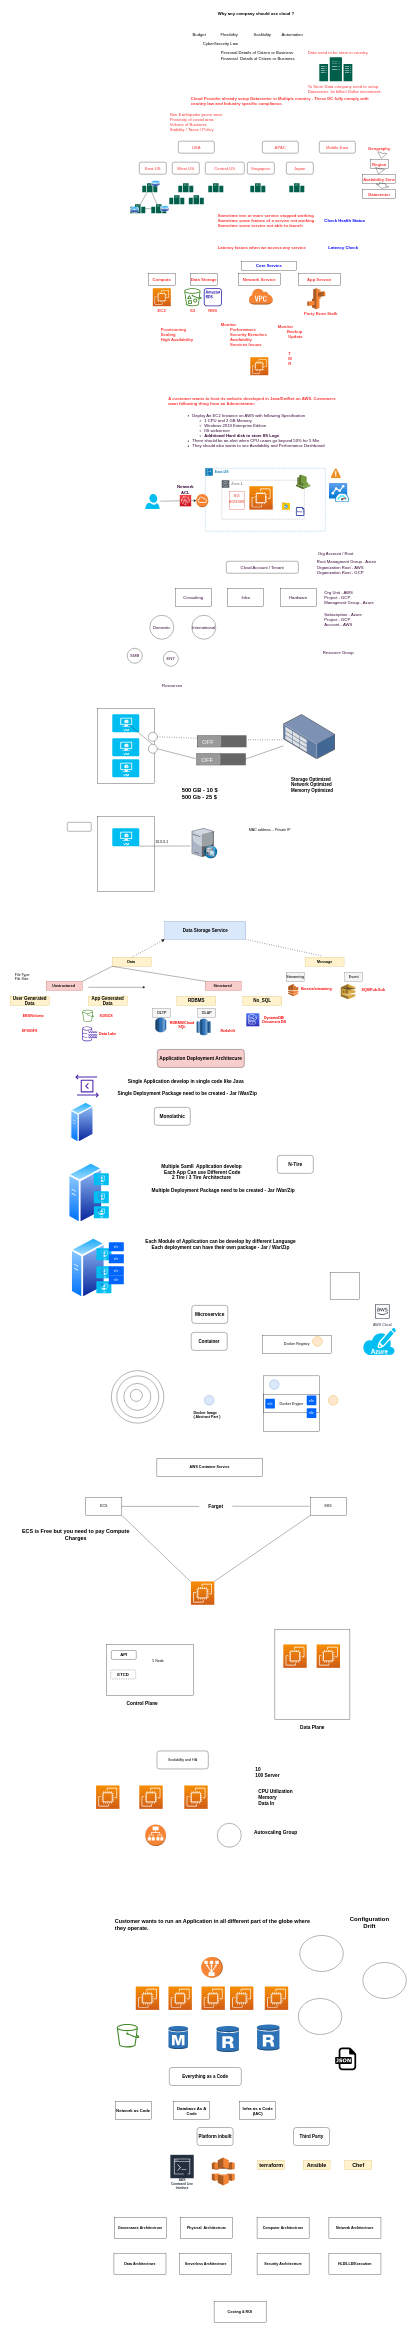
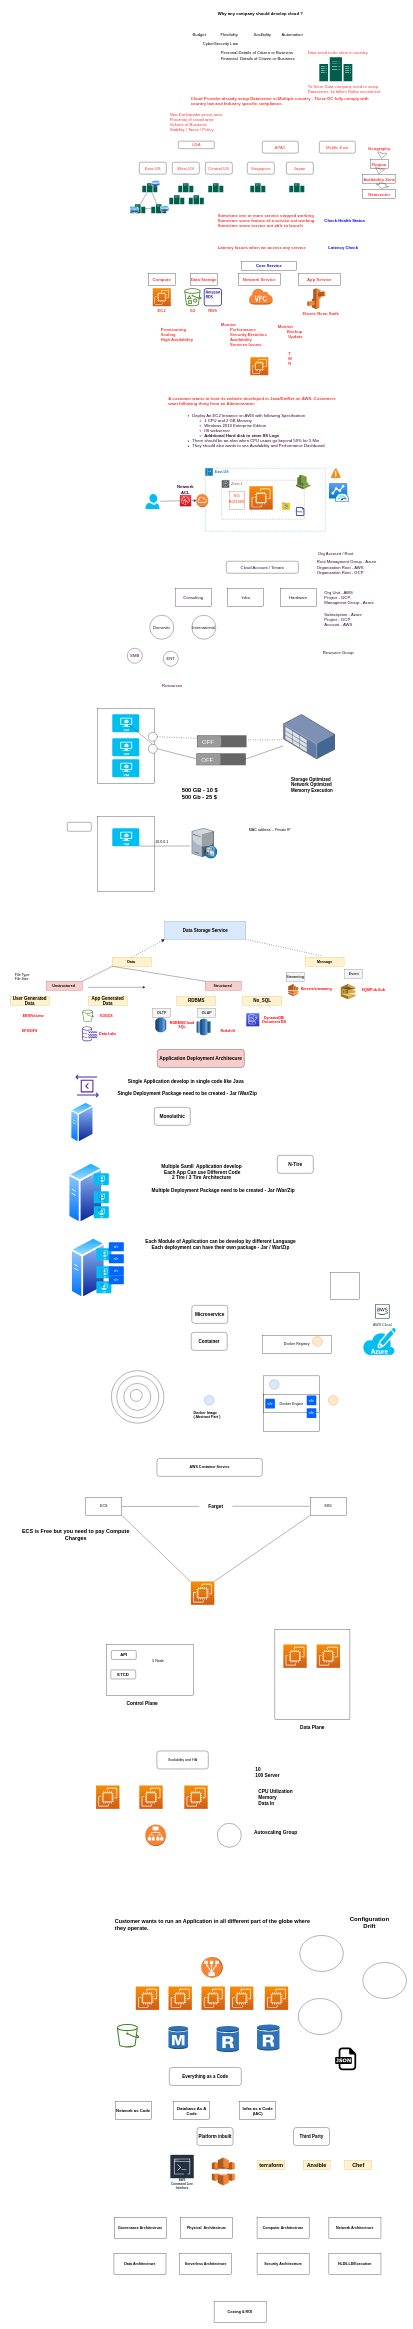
(248, 14) -> (252, 14)
(196, 147) -> (196, 145)
(225, 168) -> (219, 168)
(321, 314) -> (321, 314)
(307, 785) -> (307, 785)
(354, 977) -> (354, 974)
(209, 1467) -> (209, 1467)
(123, 1674) -> (123, 1674)
